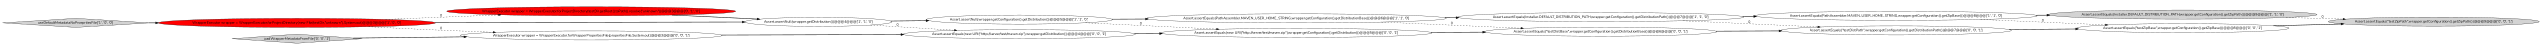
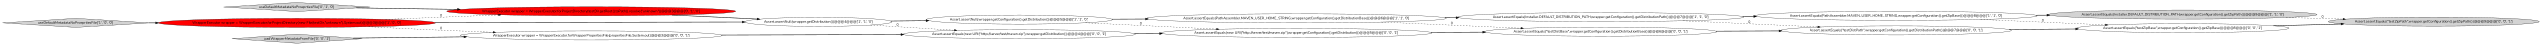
none -> (297, 7)
